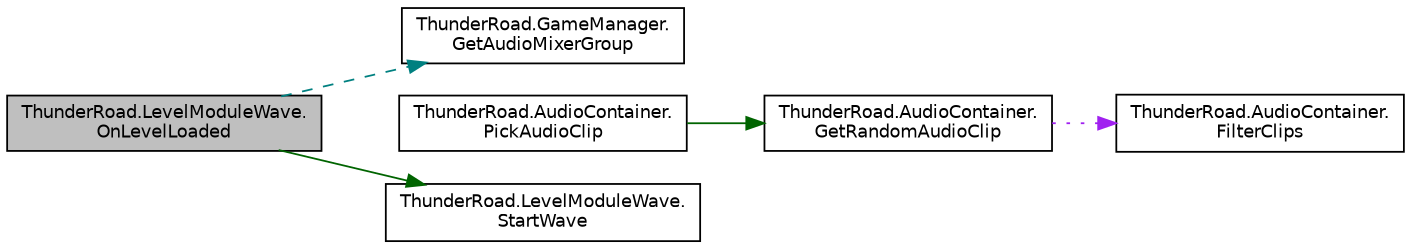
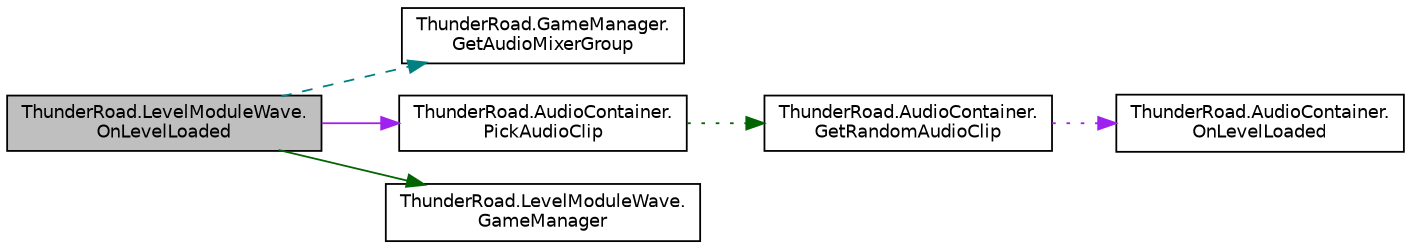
none -> (352, 123)
(717, 123) -> (717, 123)
(1260, 123) -> (1260, 123)
(543, 213) -> (543, 213)
